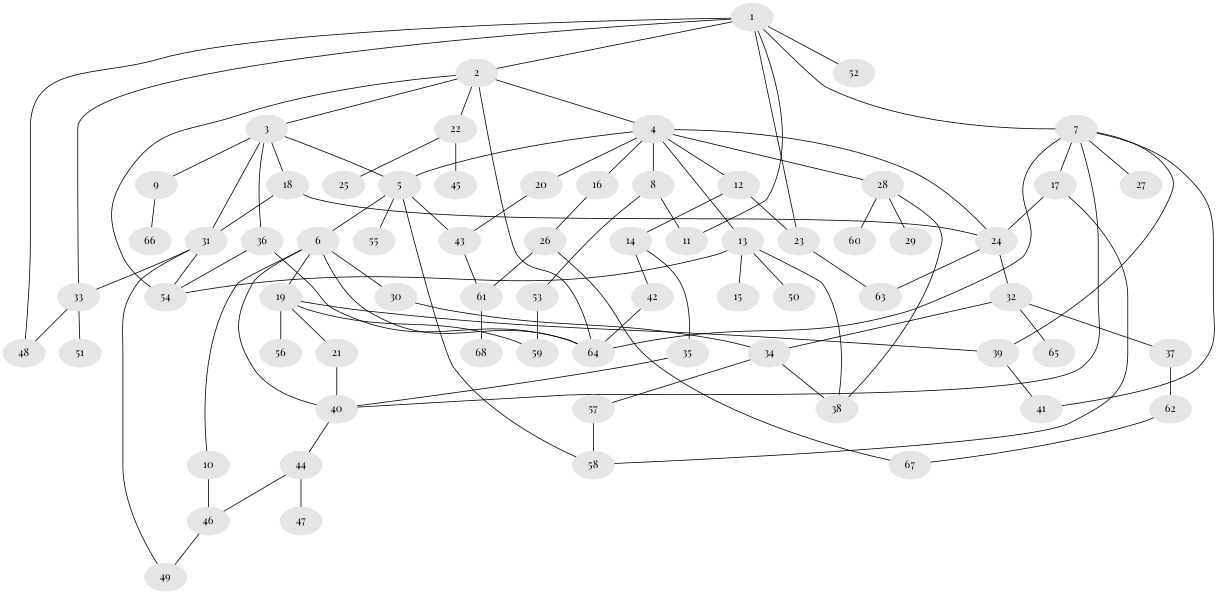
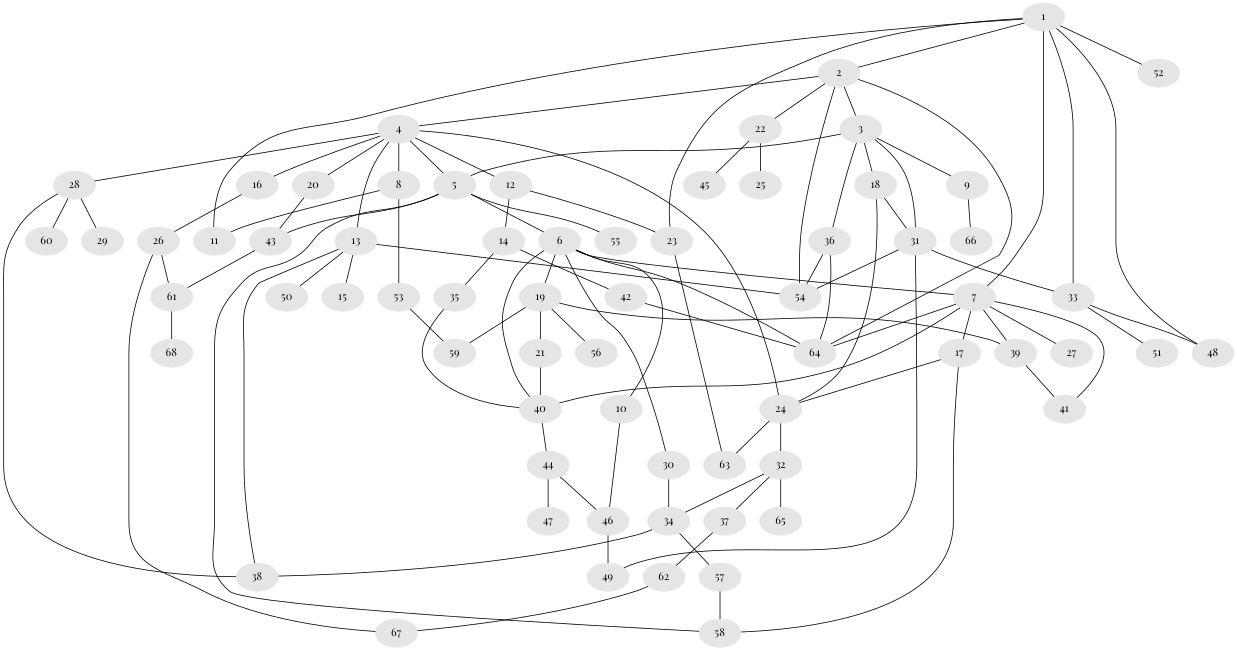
none -> (764, 277)
